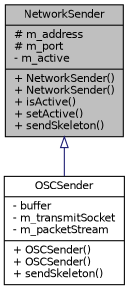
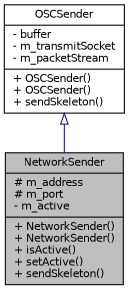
(64, 162) -> (64, 138)
